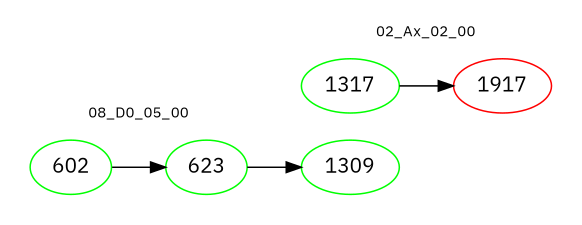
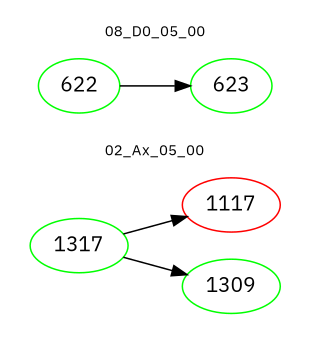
(426, 32) -> (155, 151)
(503, 86) -> (231, 205)
(71, 167) -> (79, 86)
(269, 167) -> (148, 264)
